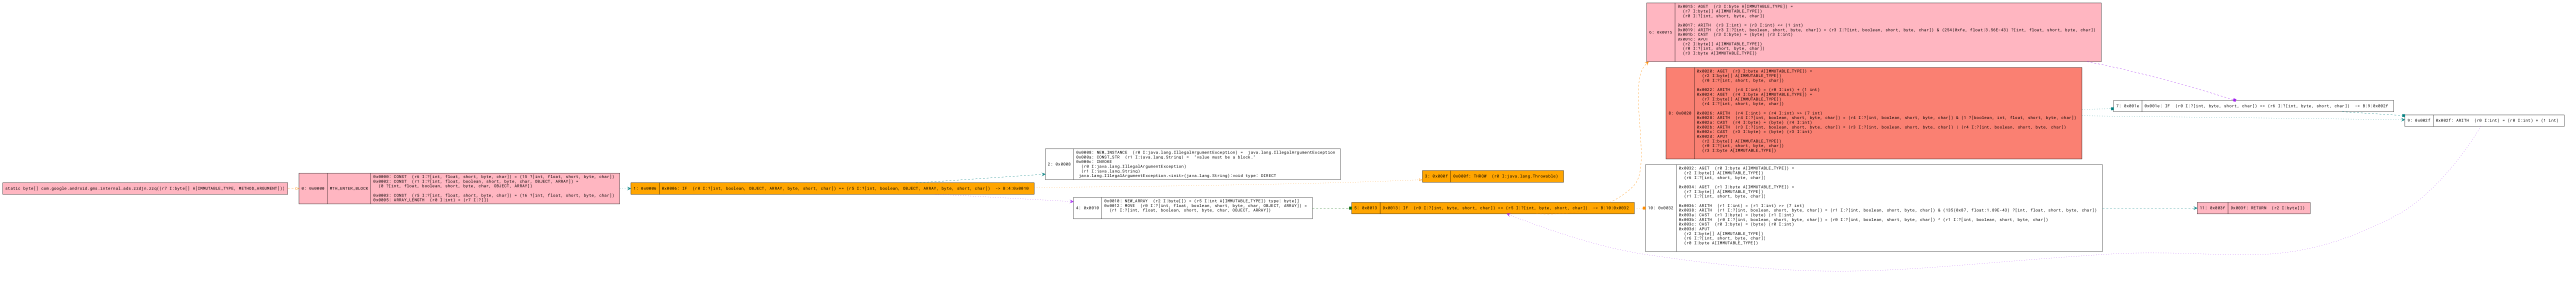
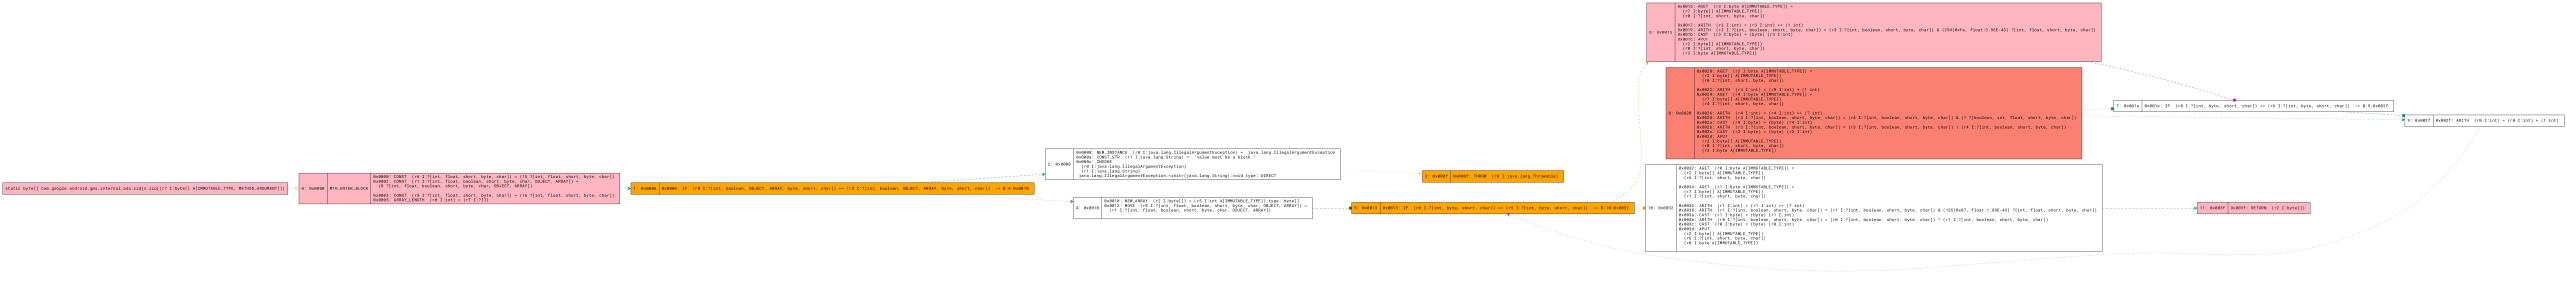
(1227, 185) -> (1380, 172)
